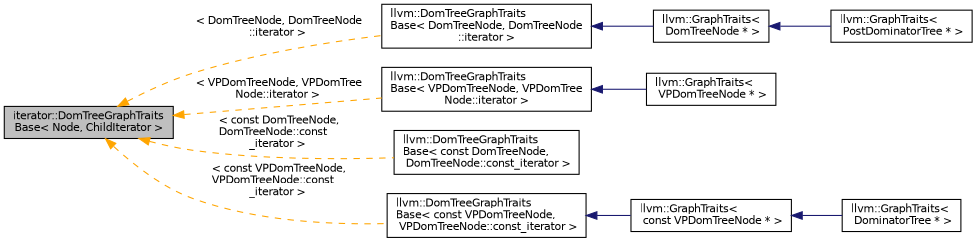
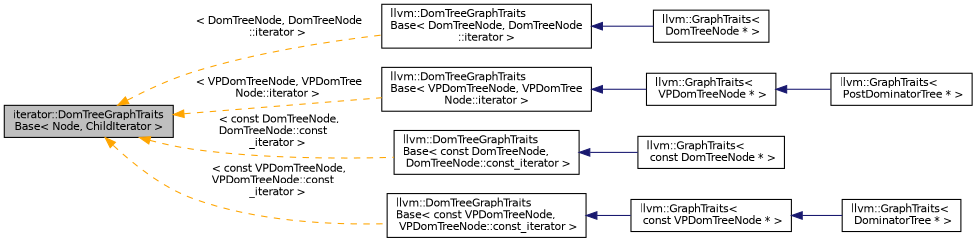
(806, 26) -> (809, 89)
none -> (711, 152)
